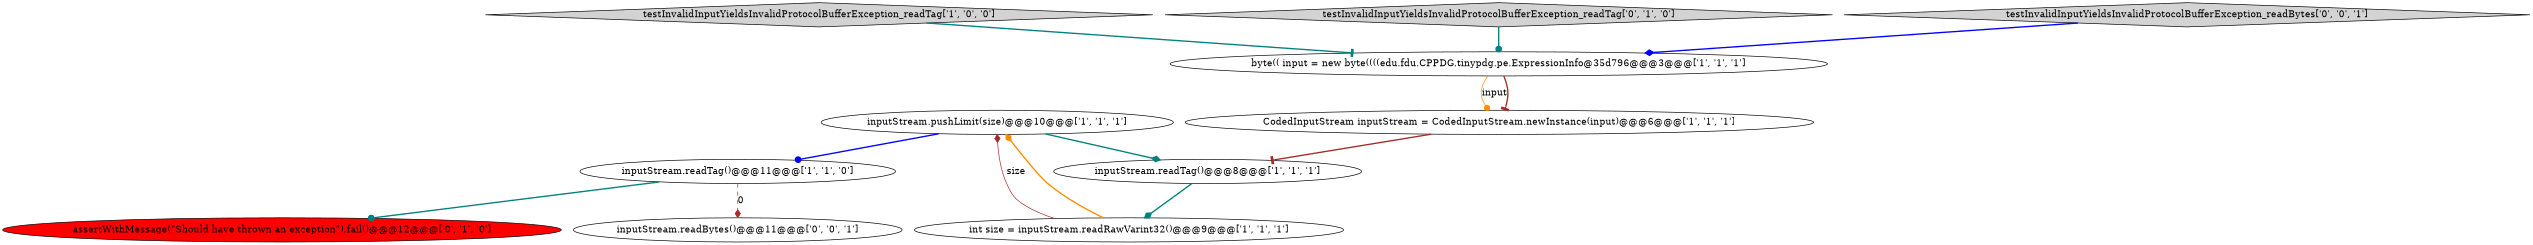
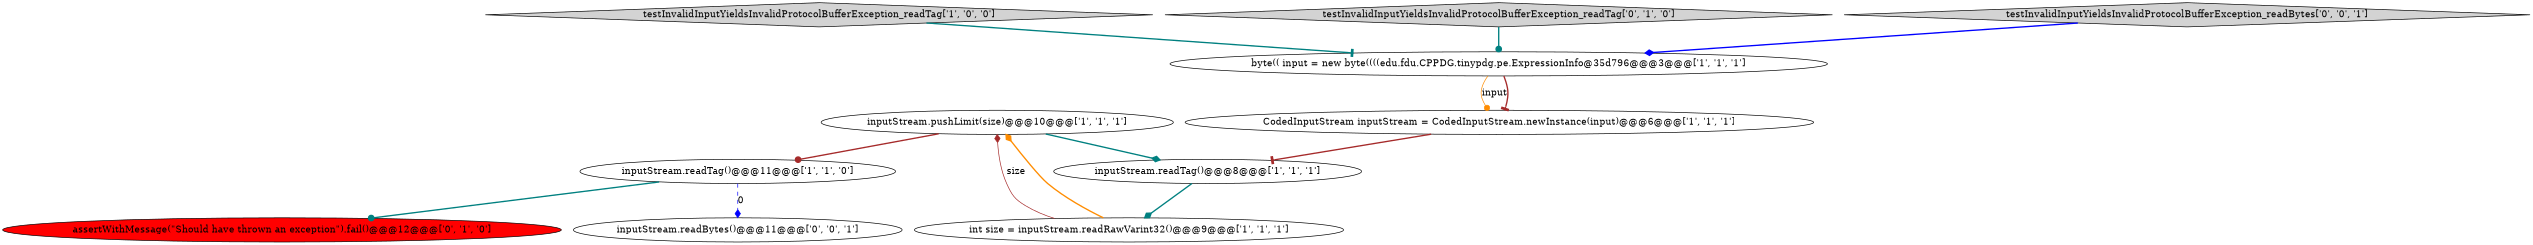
(870, 146) -> (870, 146)
(738, 197) -> (738, 197)
